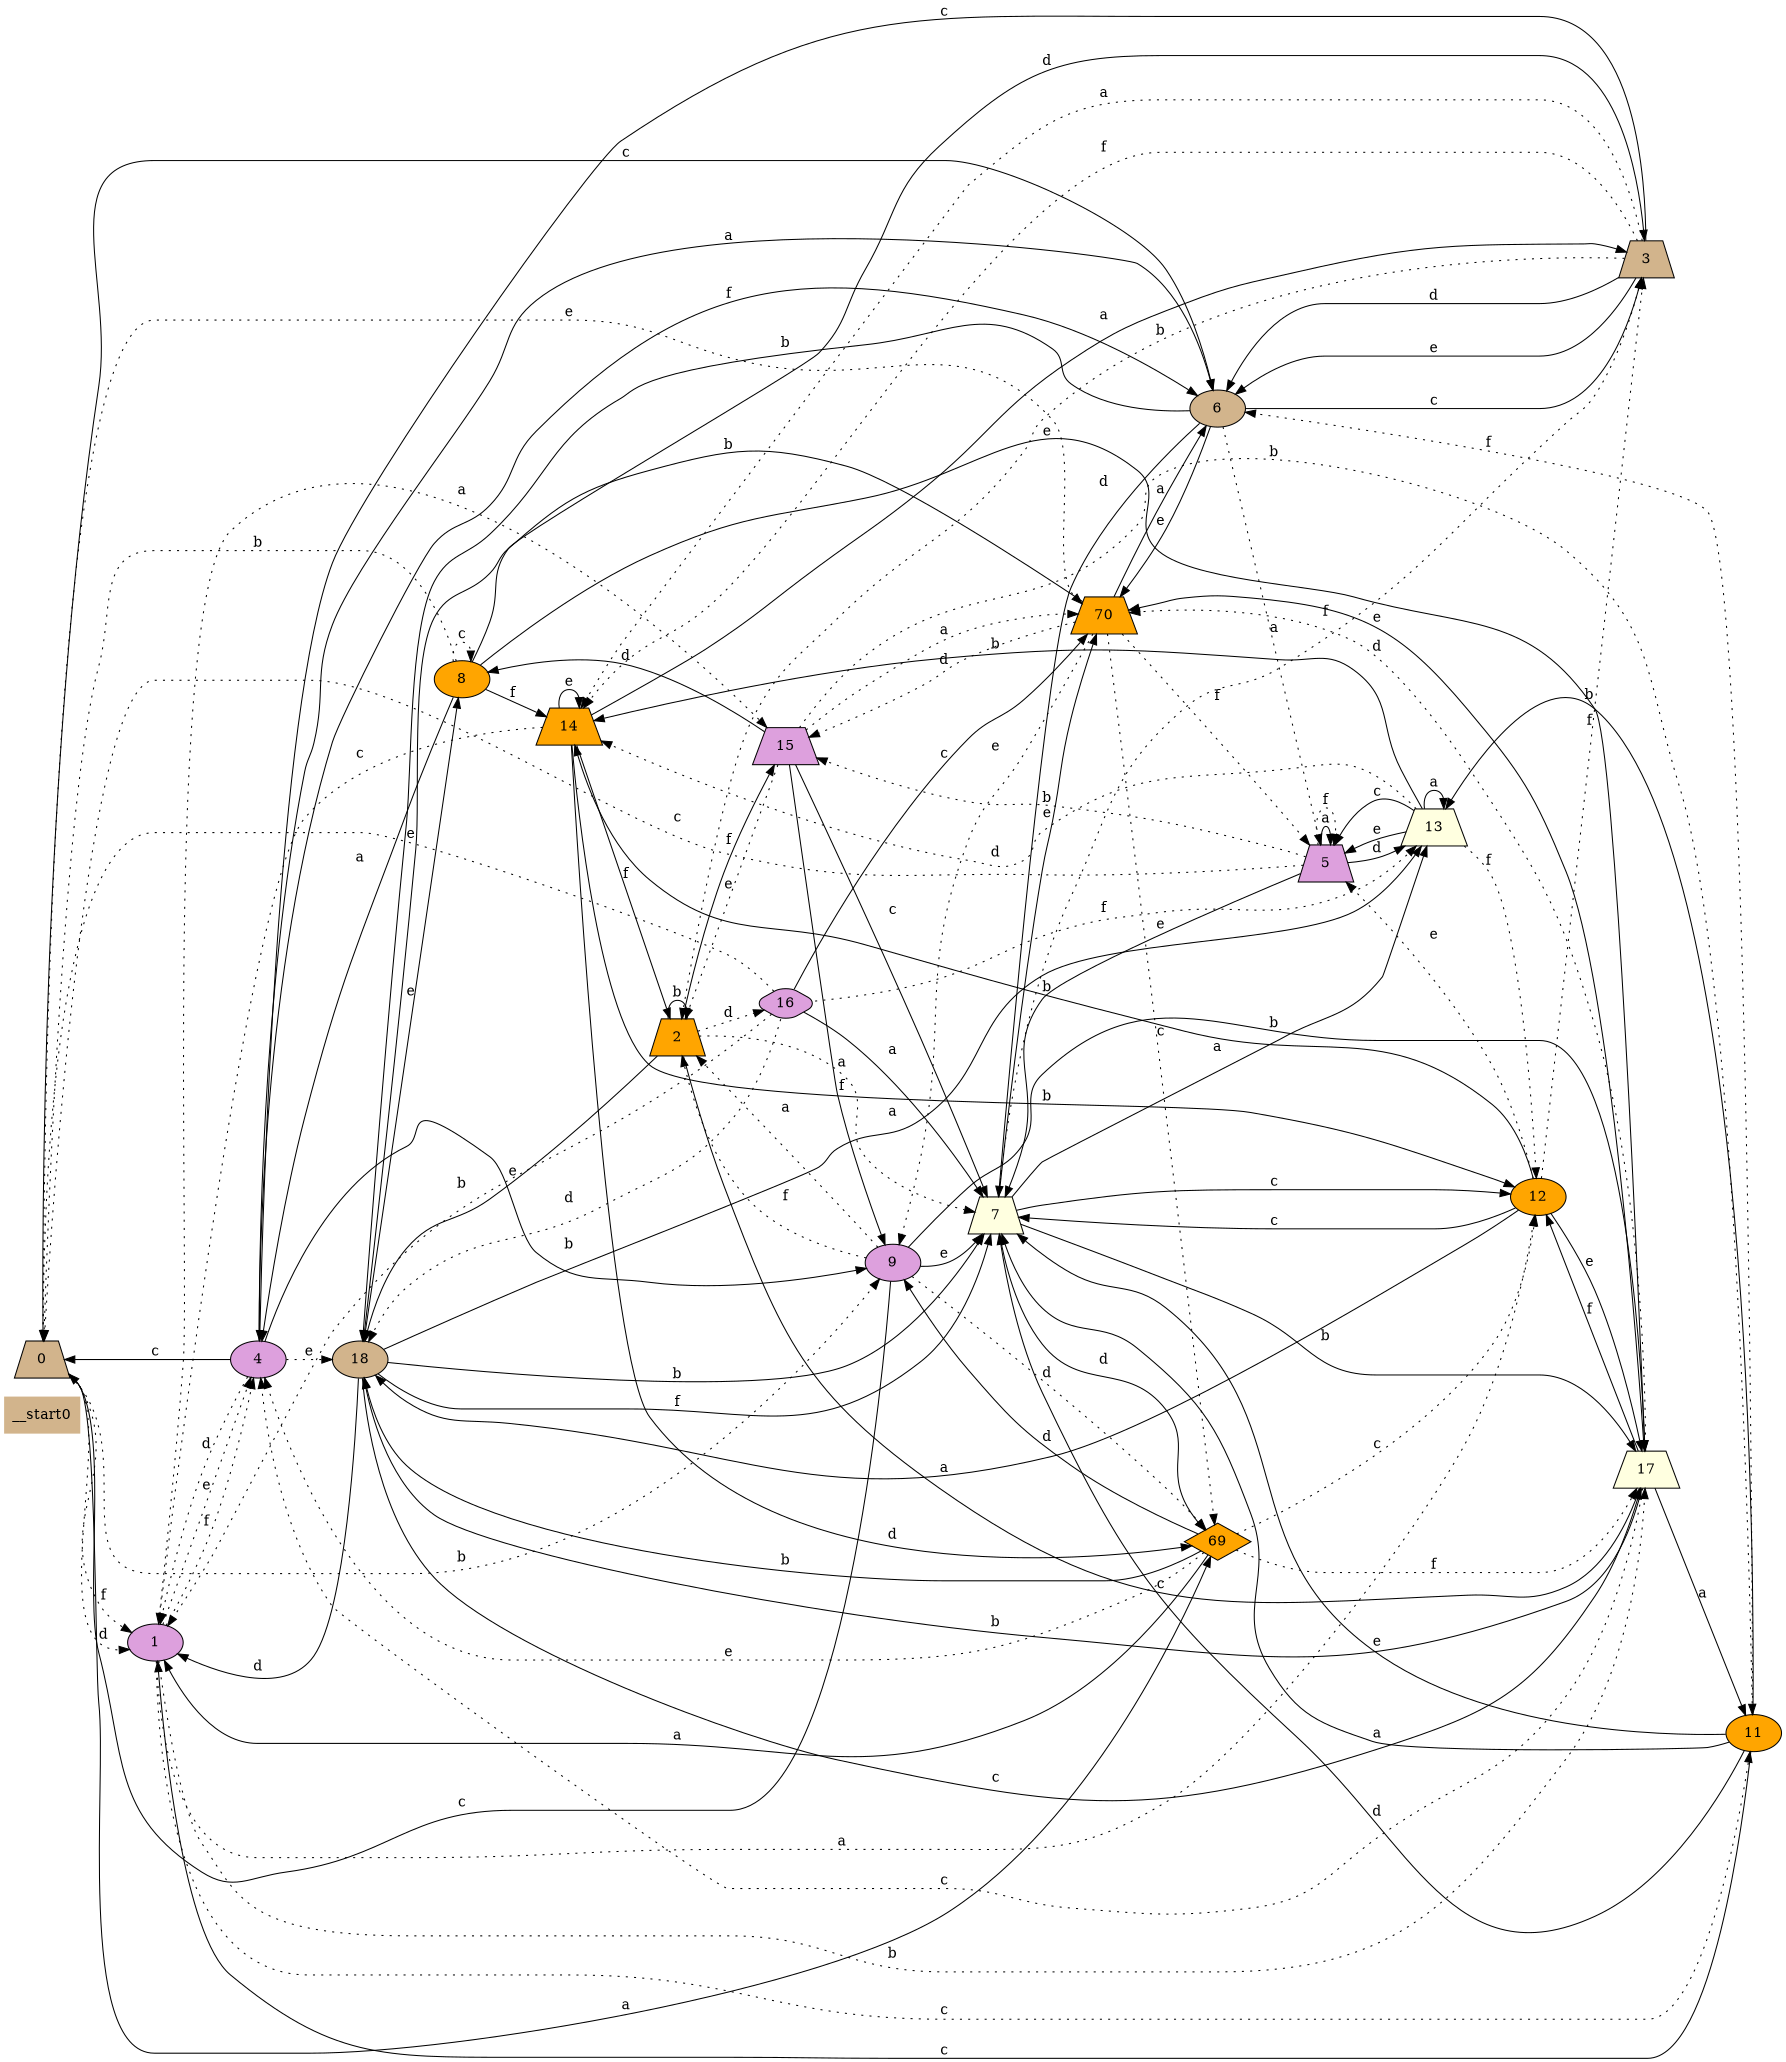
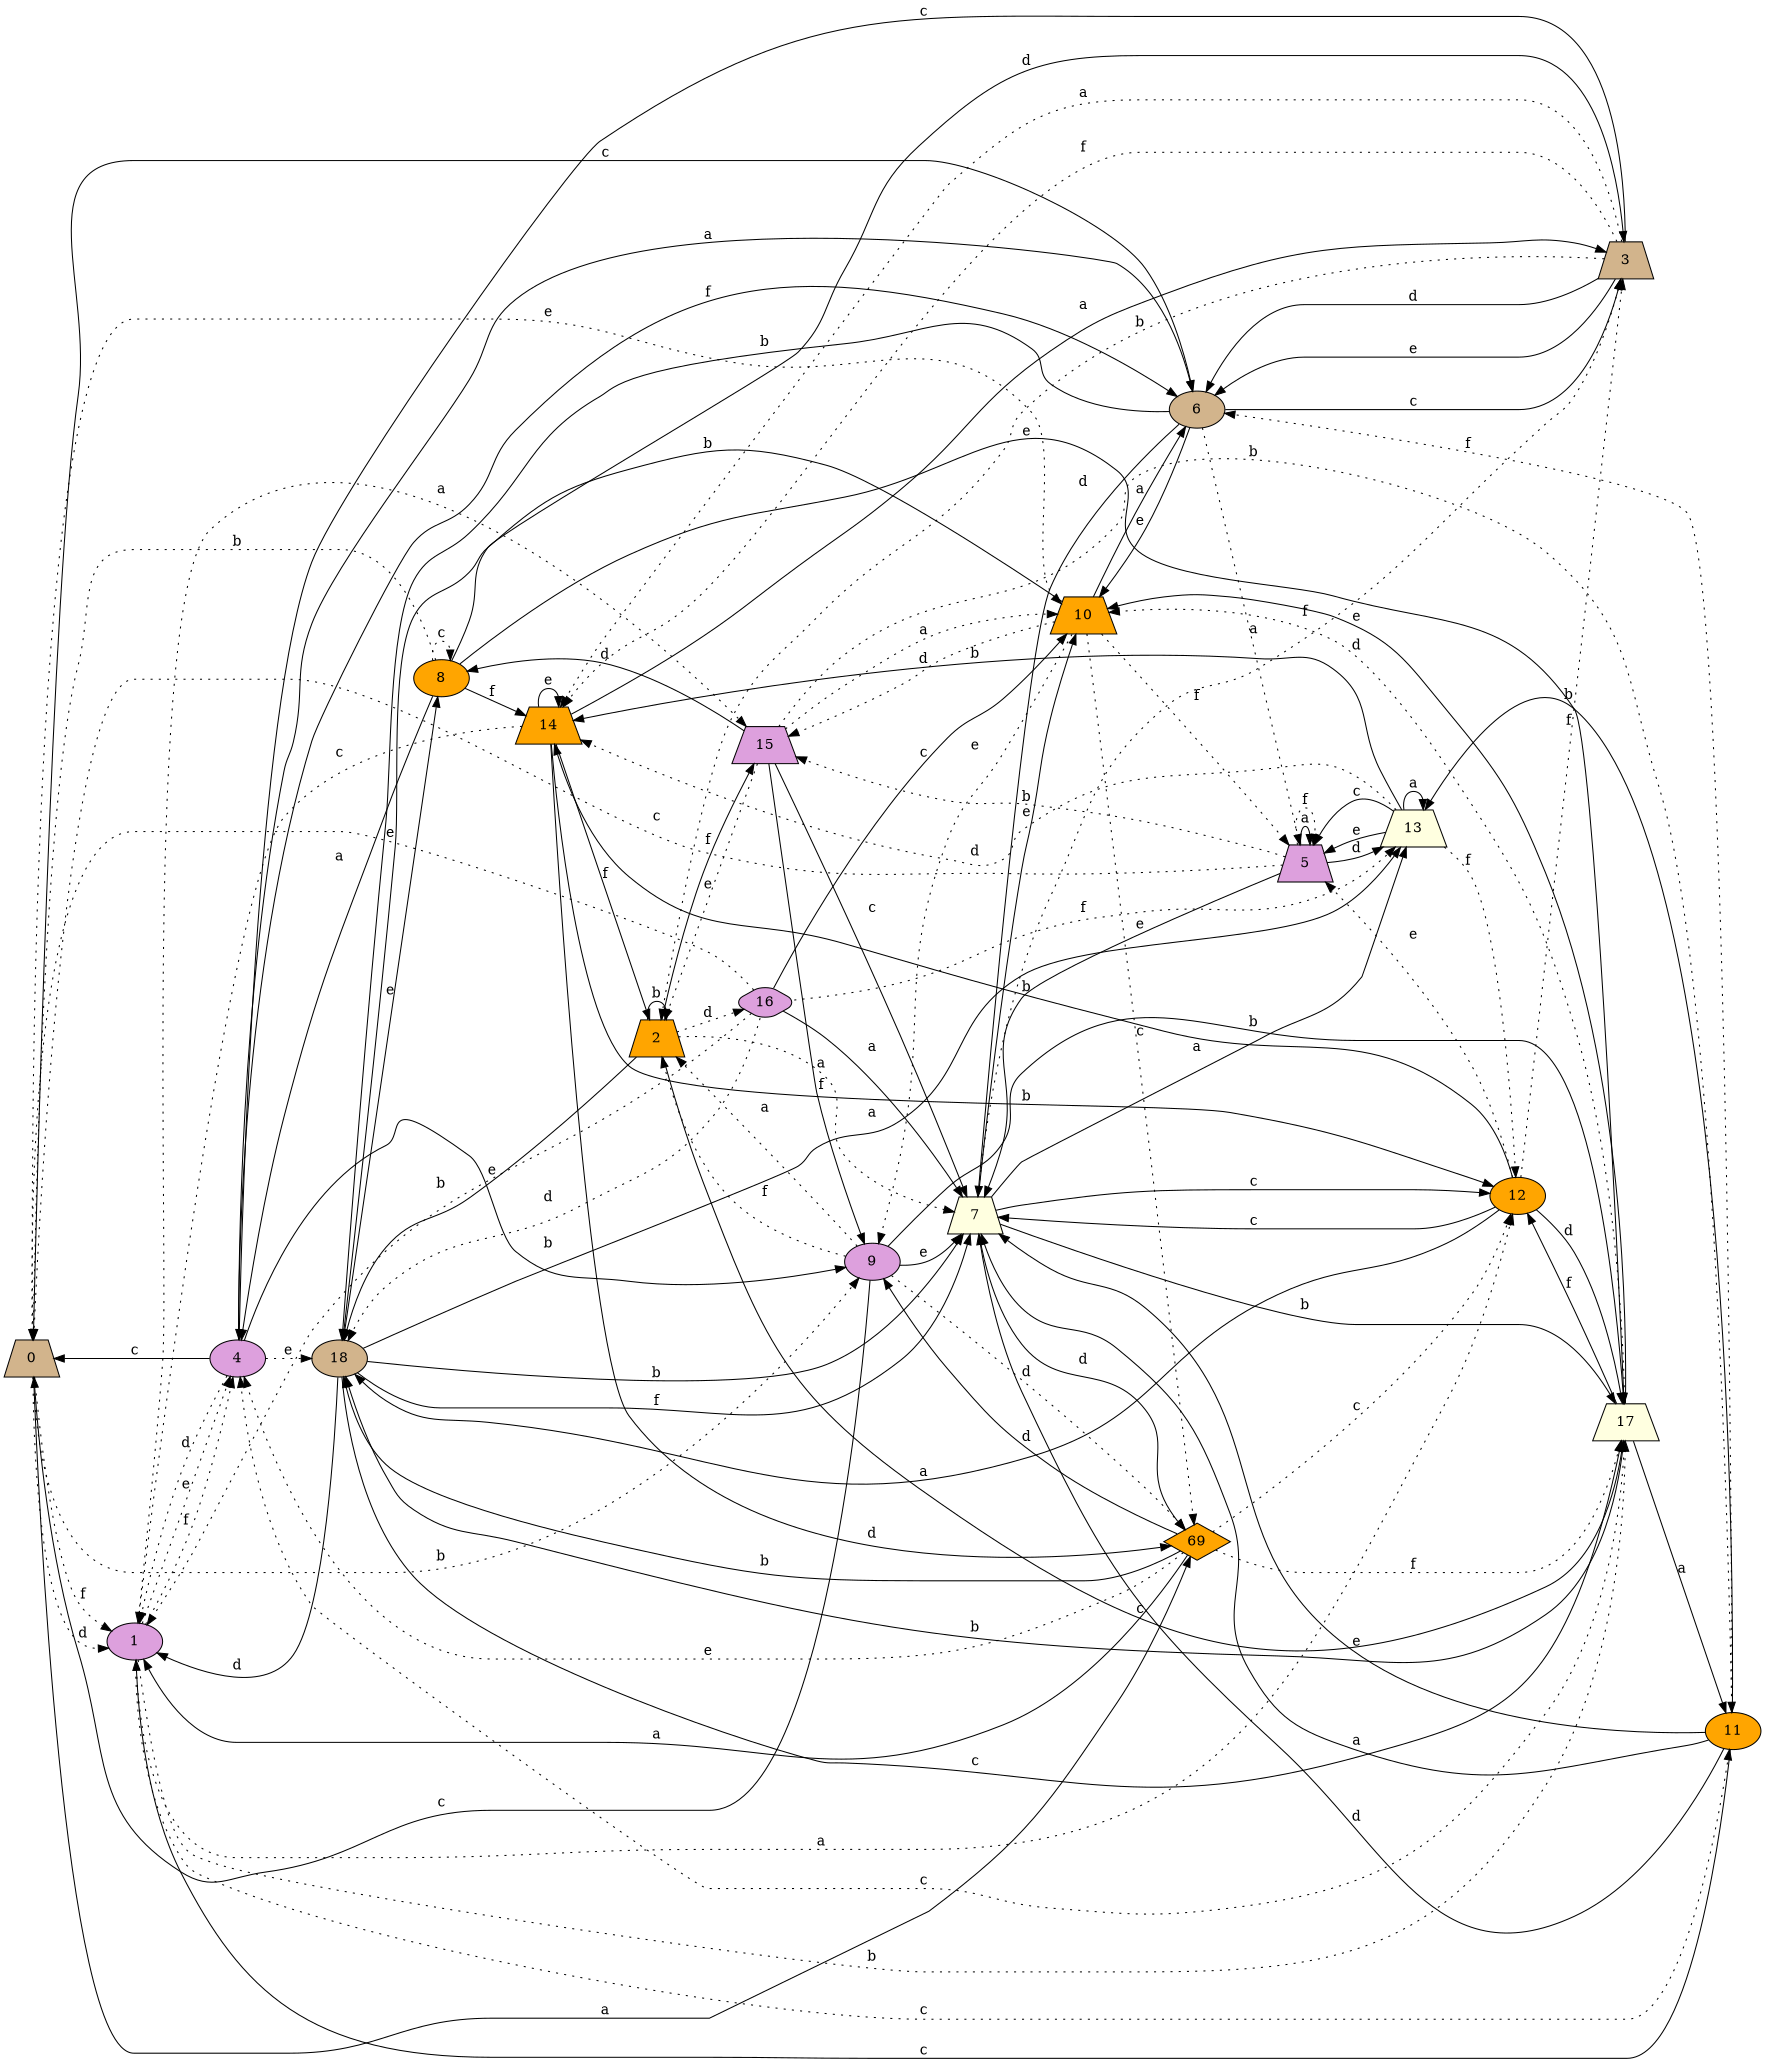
(1104, 615) -> (1084, 615)
(1590, 1262) -> (1569, 1231)
(42, 1415) -> none
